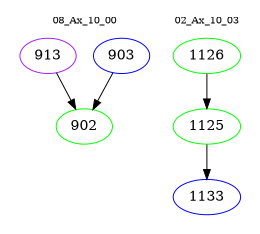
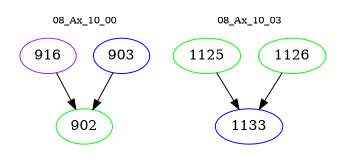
(207, 21) -> (250, 21)
(48, 56) -> (48, 56)
(207, 86) -> (273, 87)
